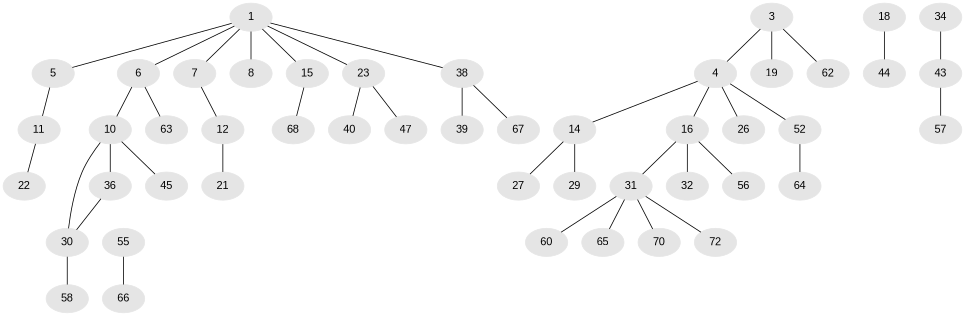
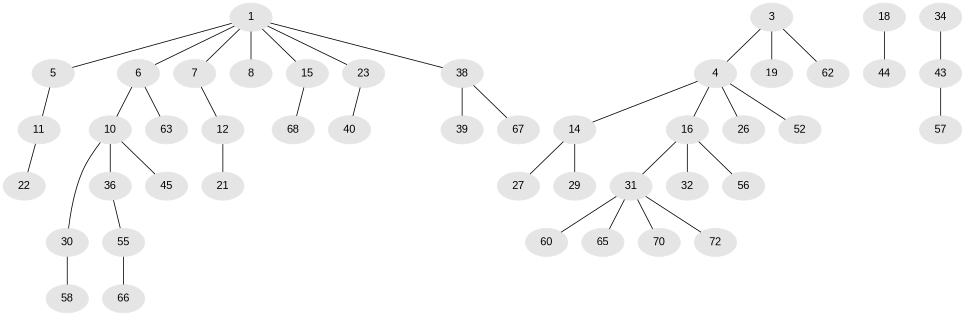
(406, 130) -> none
(800, 186) -> none
(89, 214) -> (117, 214)
